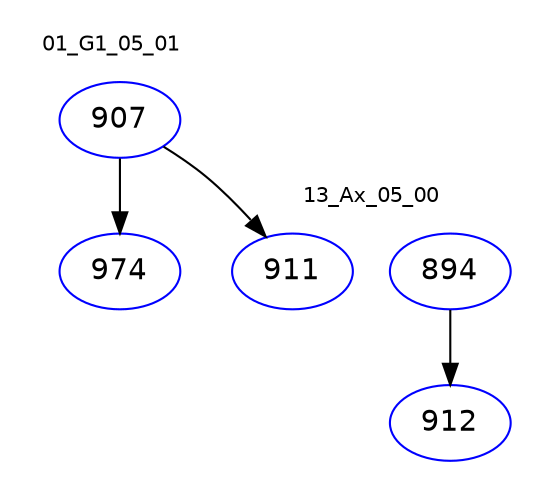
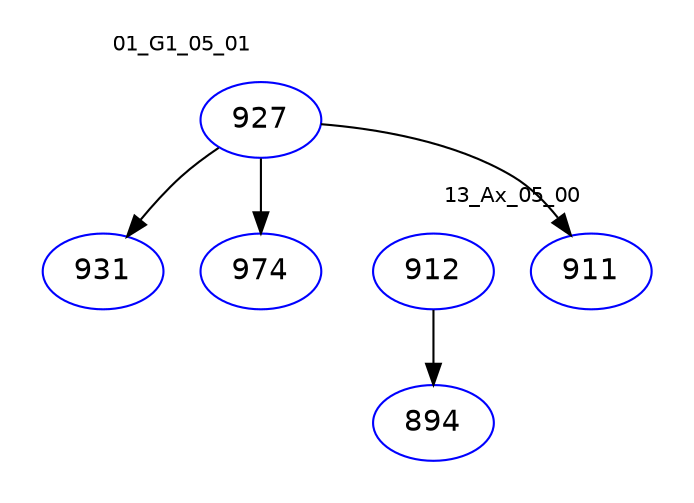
(120, 120) -> (261, 120)
none -> (103, 271)
(450, 337) -> (433, 337)
